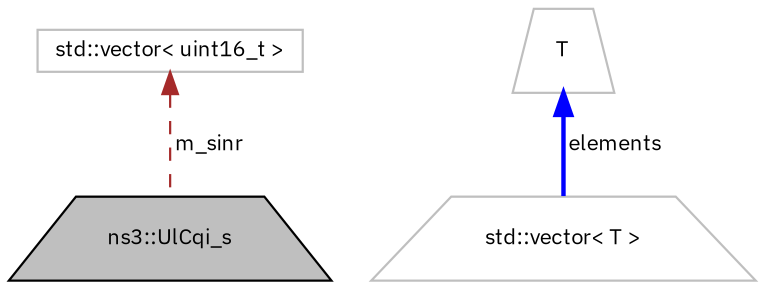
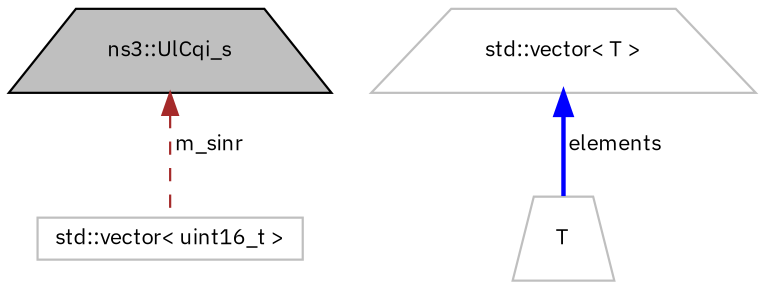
(170, 145) -> (170, 166)
(563, 156) -> (563, 156)
